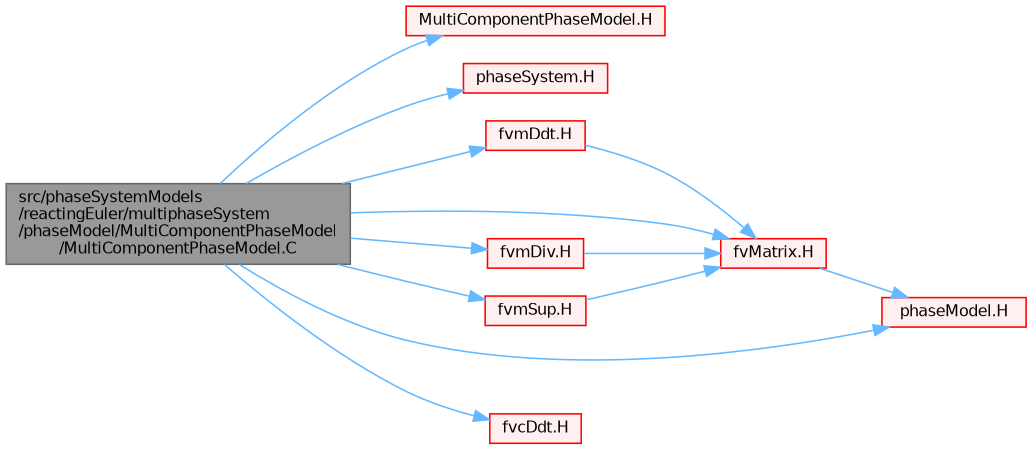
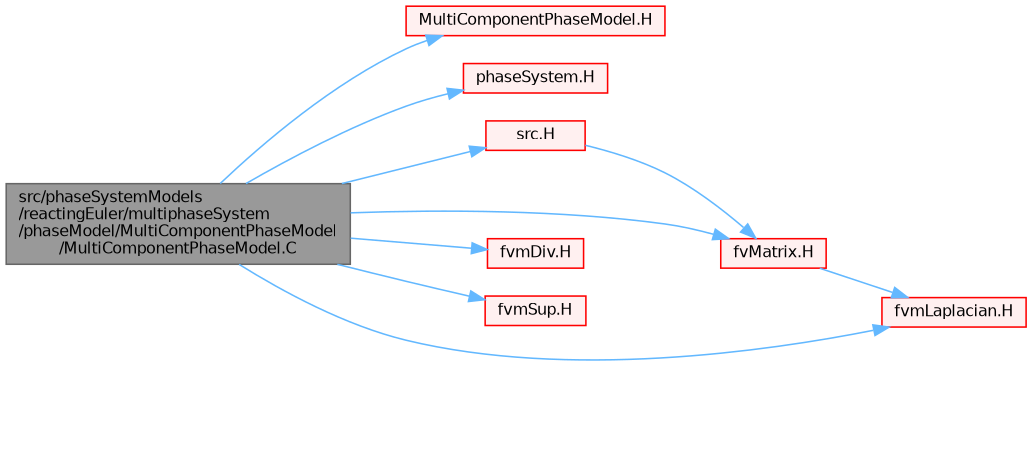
(536, 136) -> (536, 136)
(644, 253) -> none
(646, 286) -> none
(954, 312) -> (954, 312)
(536, 429) -> none
